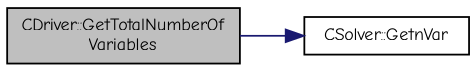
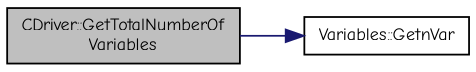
(387, 36) -> (387, 36)
